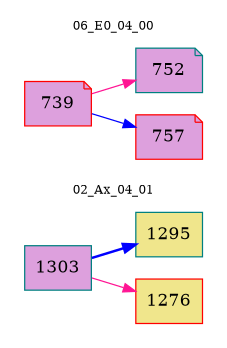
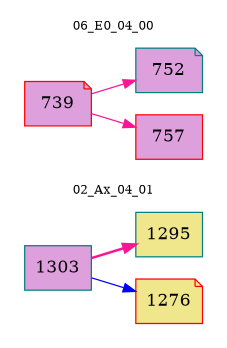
(108, 119) -> (108, 119)
(169, 137) -> (169, 137)
(108, 253) -> (108, 253)
(108, 283) -> (108, 283)
(169, 301) -> (169, 301)
